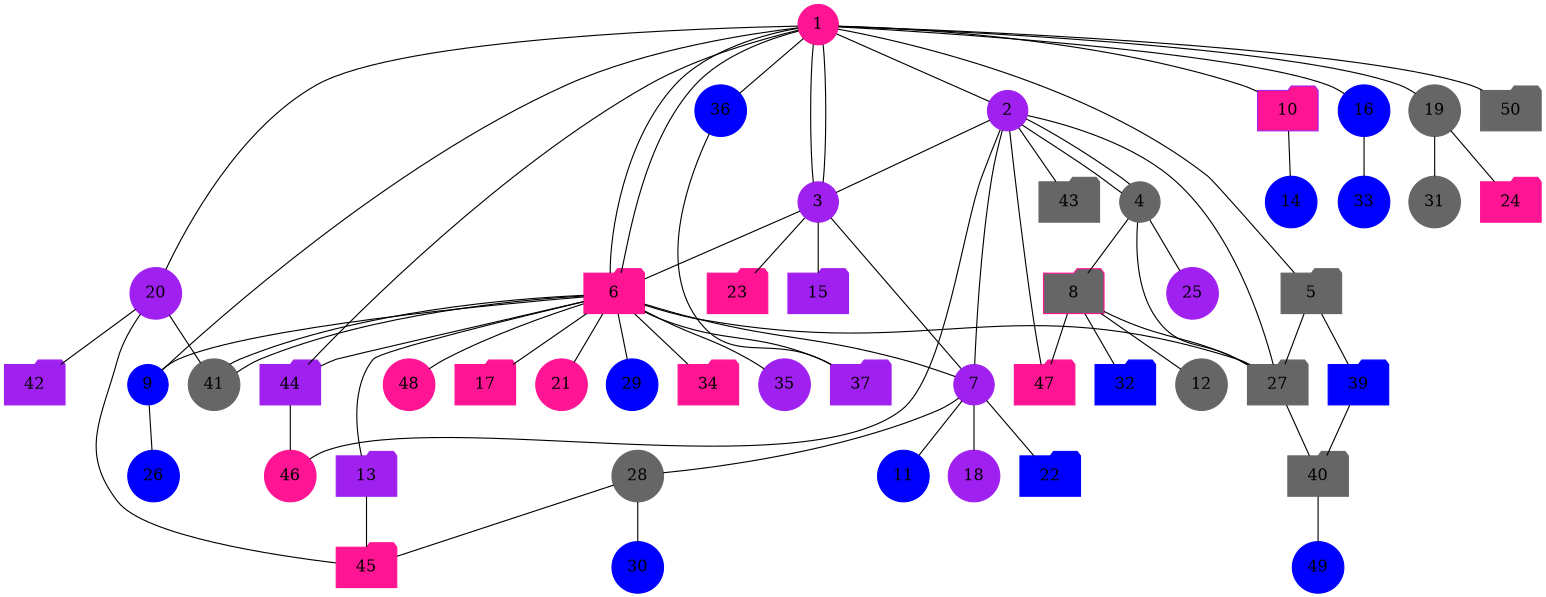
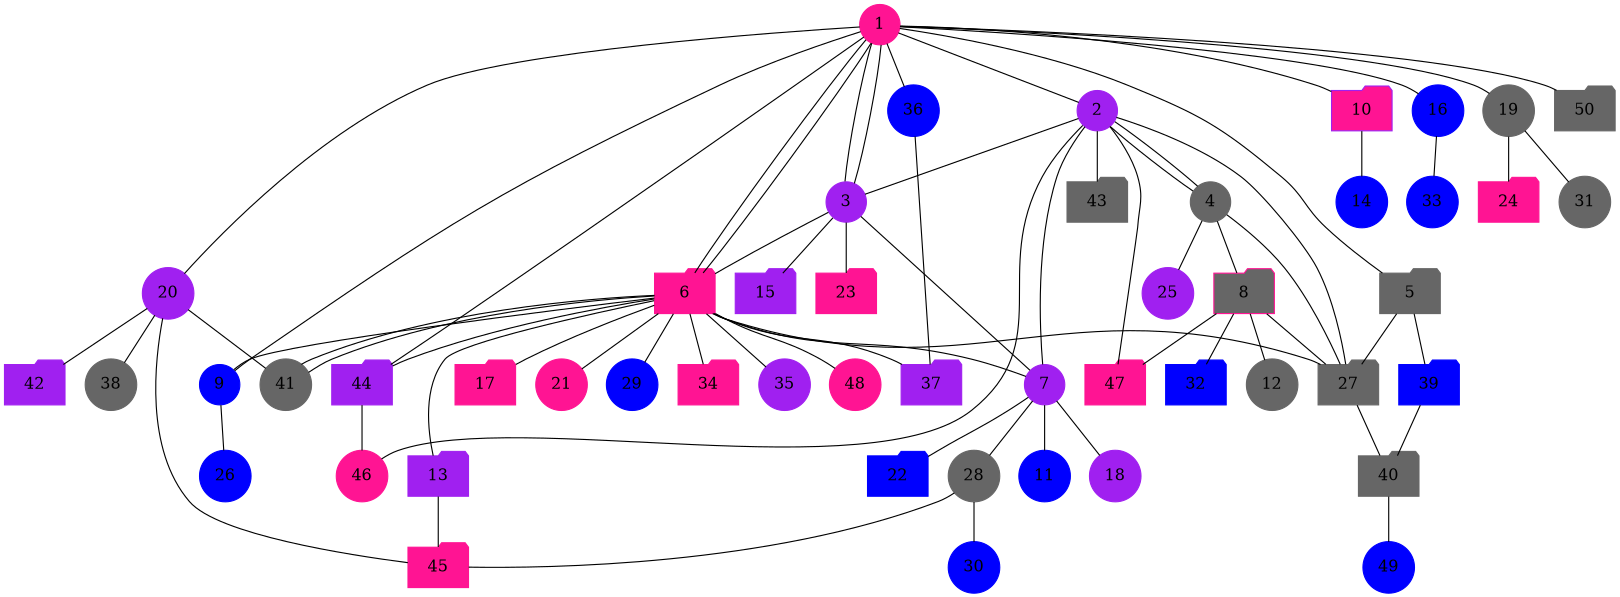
none -> (111, 385)
